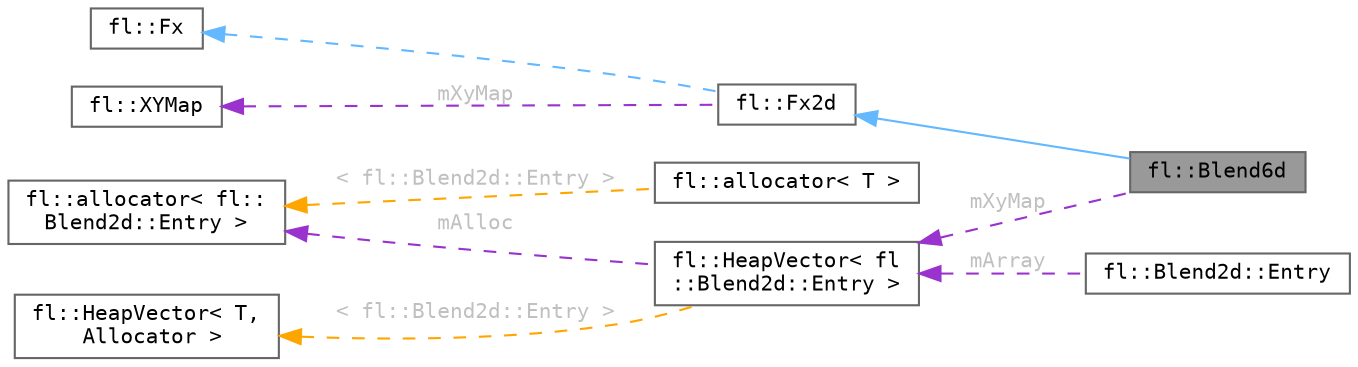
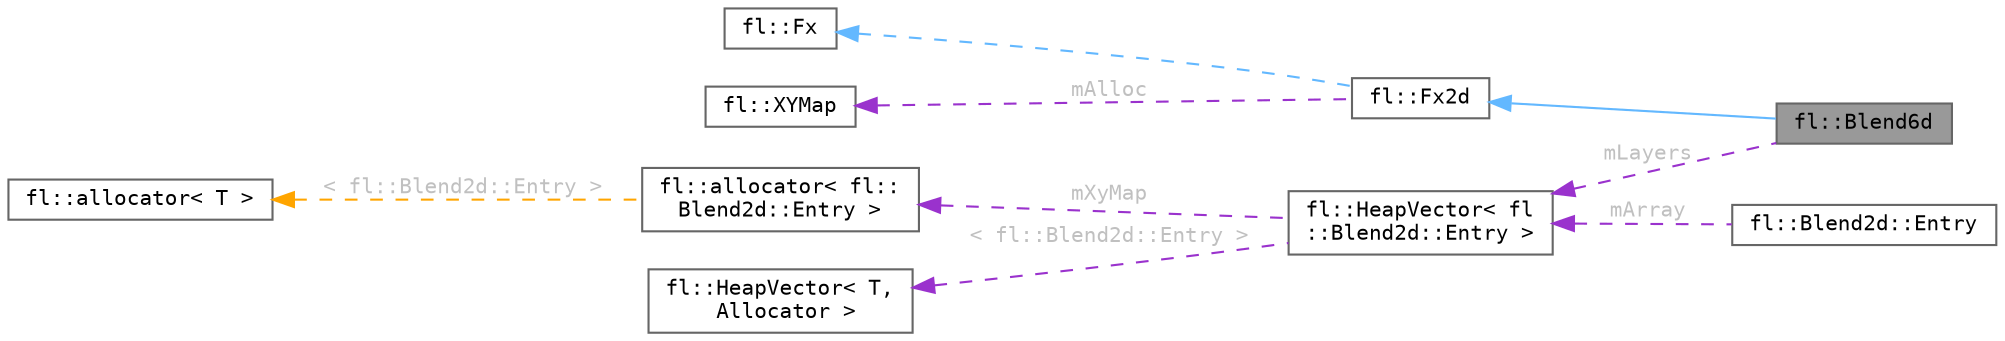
(470, 95) -> (1104, 91)
(481, 197) -> (468, 200)
(1002, 203) -> (1642, 154)
(470, 224) -> (1104, 194)
(501, 336) -> (1112, 265)
